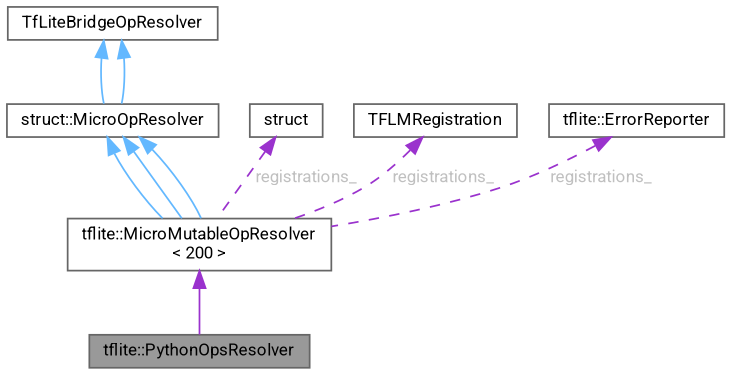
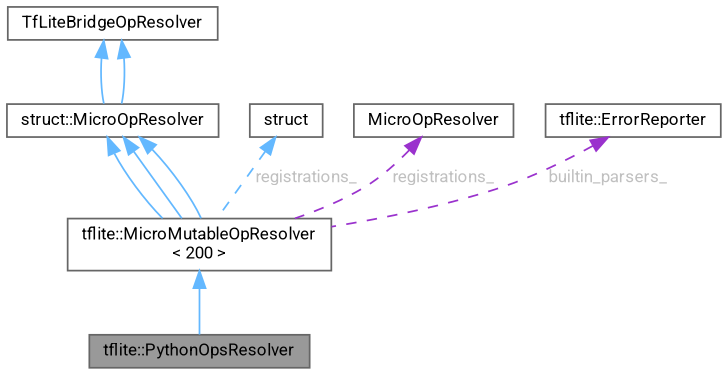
(435, 121) -> (434, 121)
(599, 178) -> (606, 178)
(241, 185) -> (241, 185)
(199, 311) -> (199, 311)
